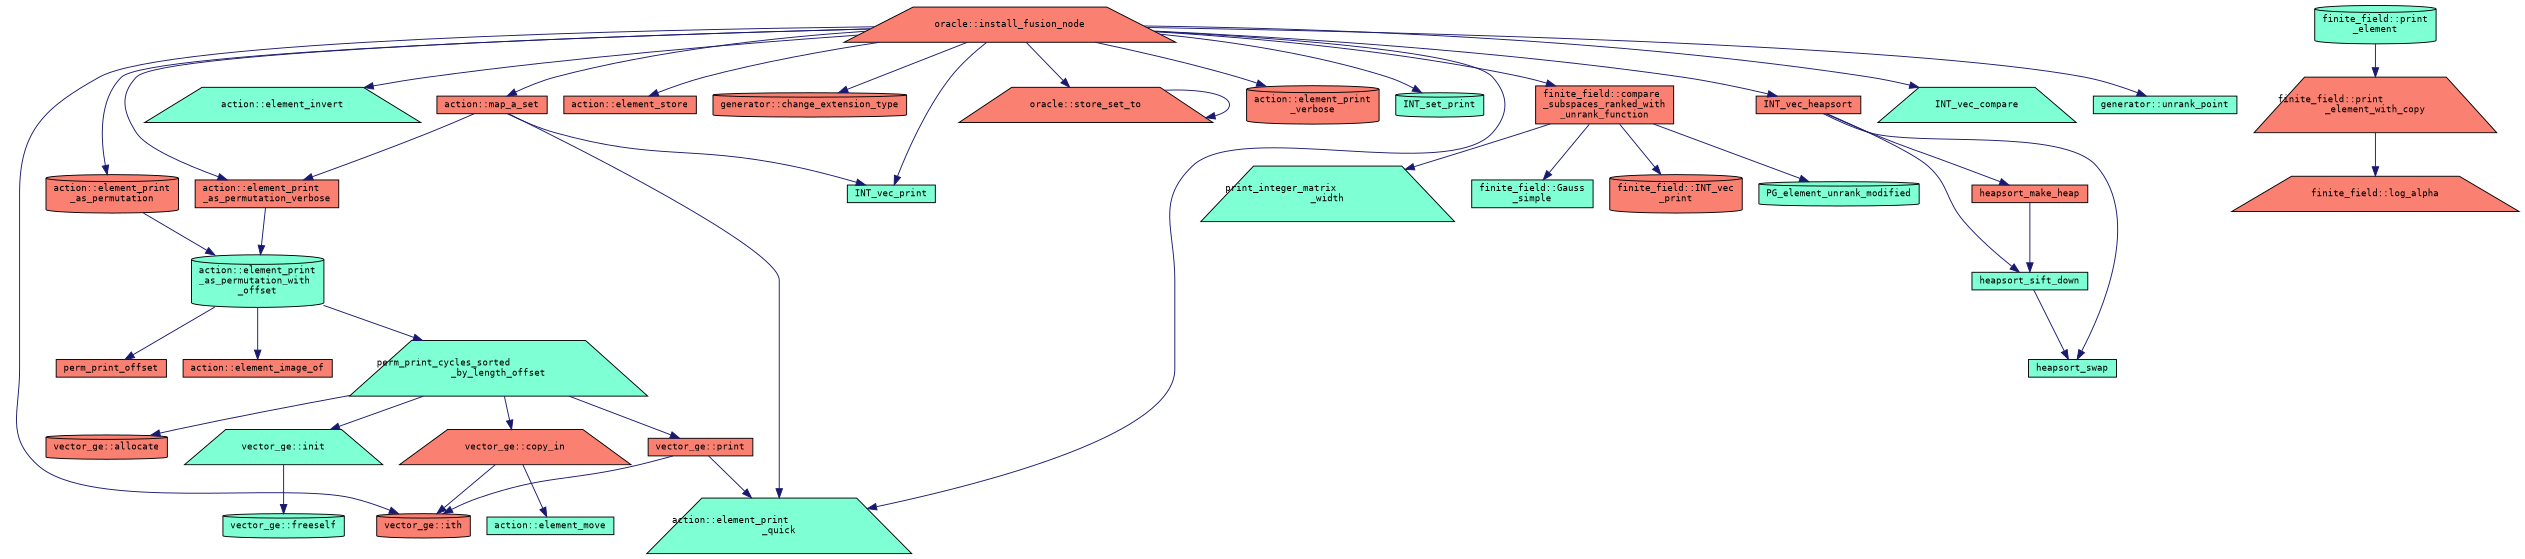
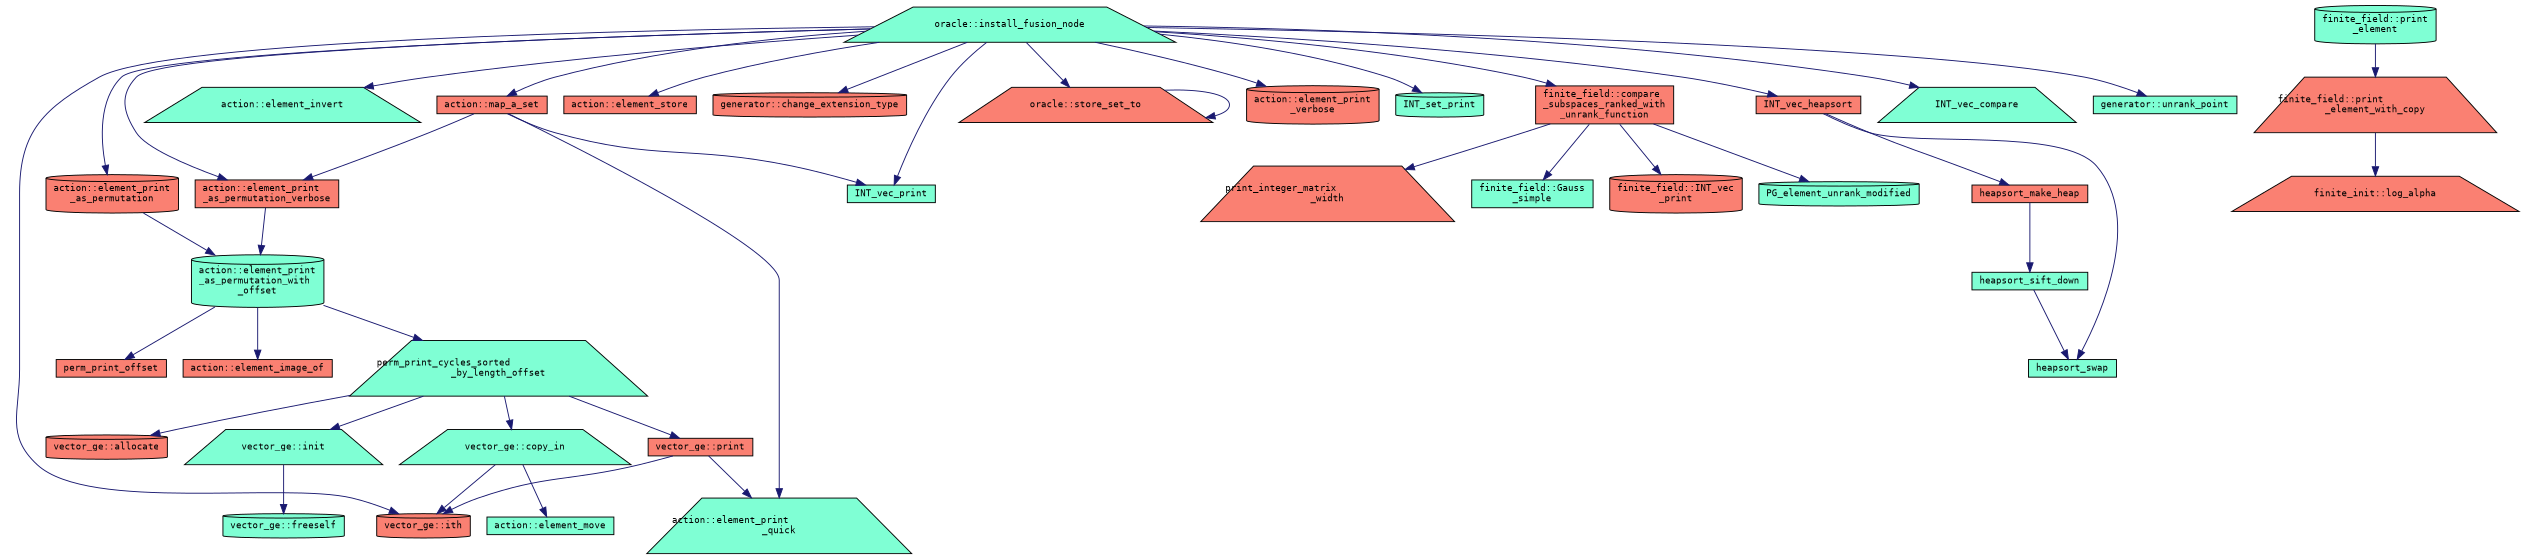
(1010, 25) -> (1010, 25)
(1270, 148) -> none
(1934, 173) -> none
(1328, 194) -> (1328, 194)
(2375, 194) -> (2375, 194)
(515, 447) -> (515, 447)
